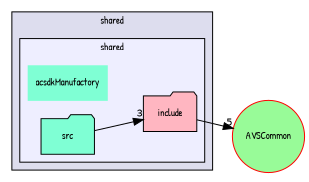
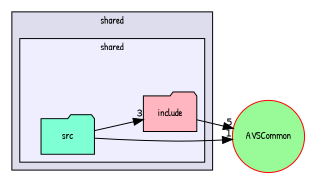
(68, 83) -> none
none -> (159, 141)
